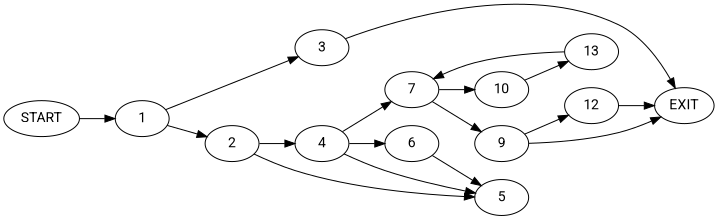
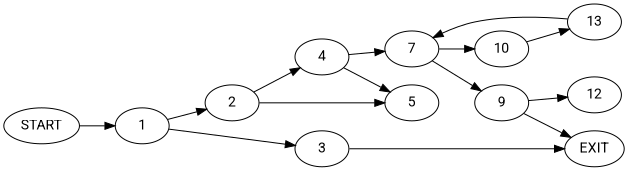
(631, 106) -> none
(412, 144) -> none
